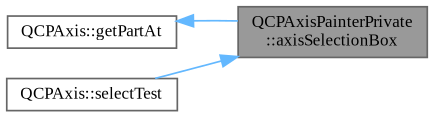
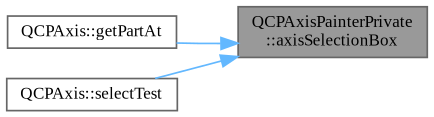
(216, 21) -> (199, 43)
